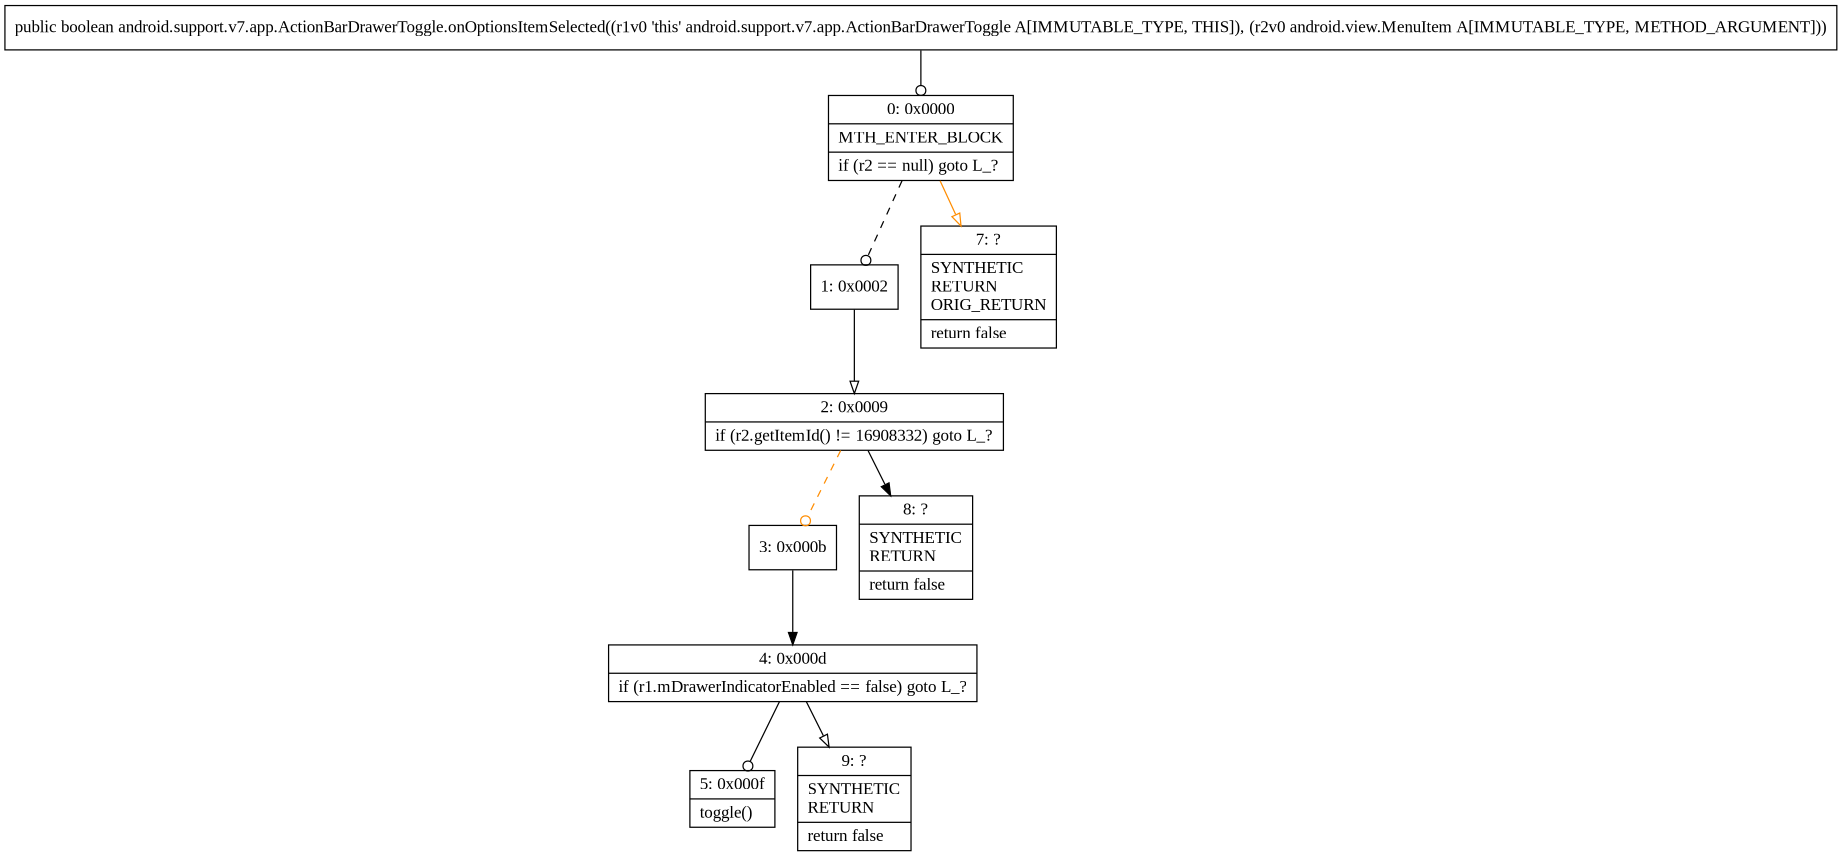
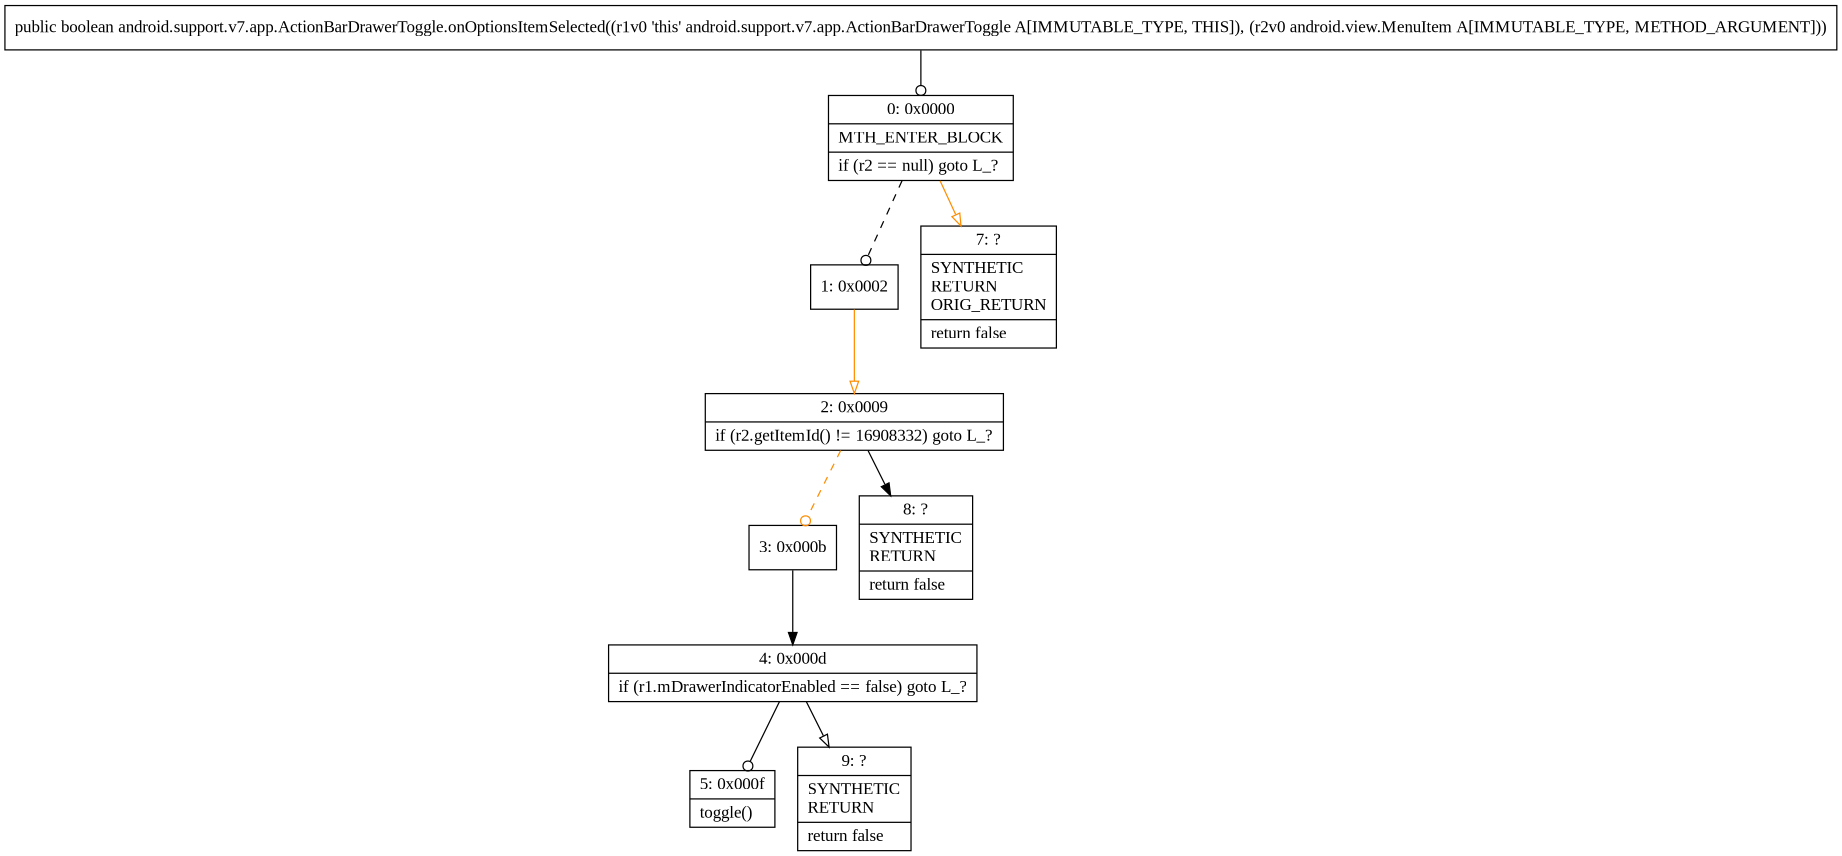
(854, 345) -> (854, 345)
